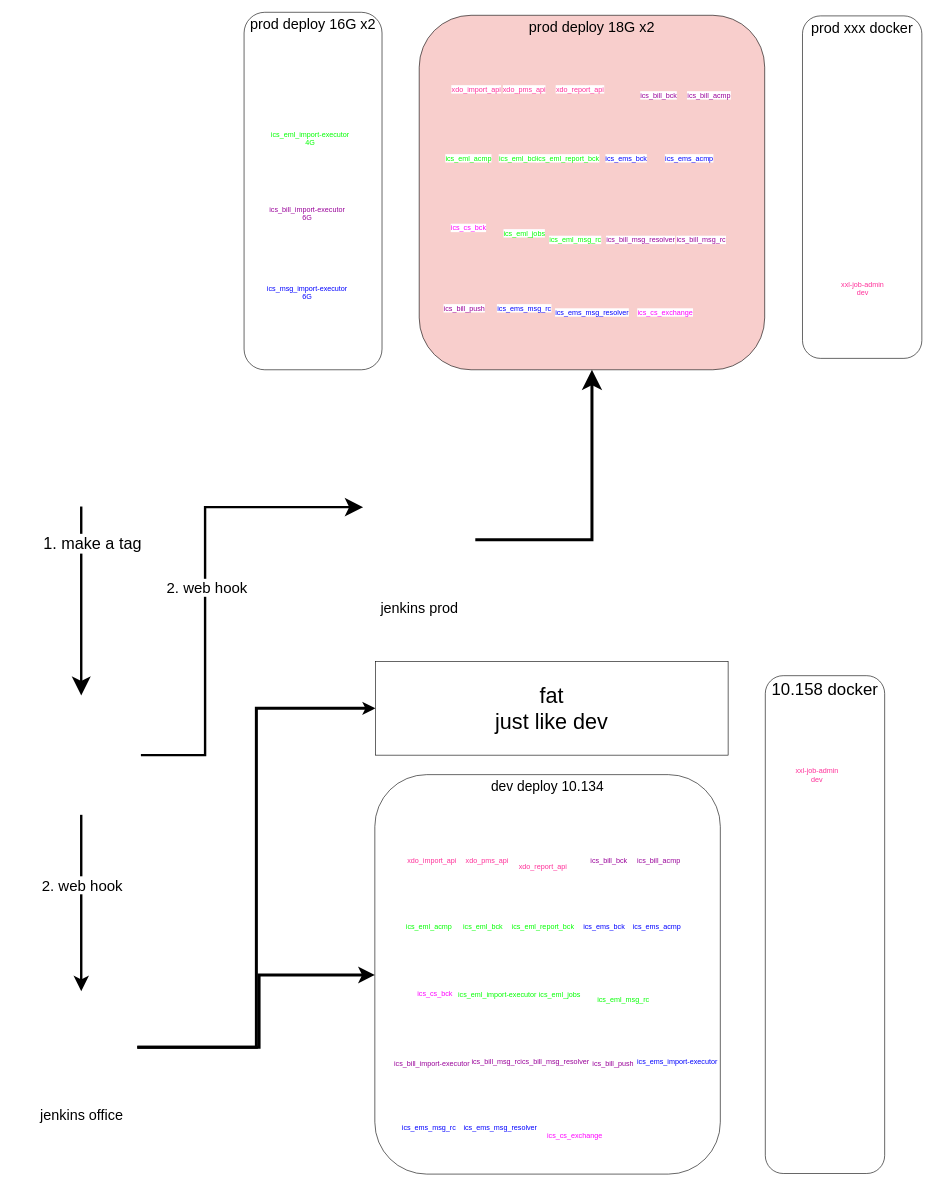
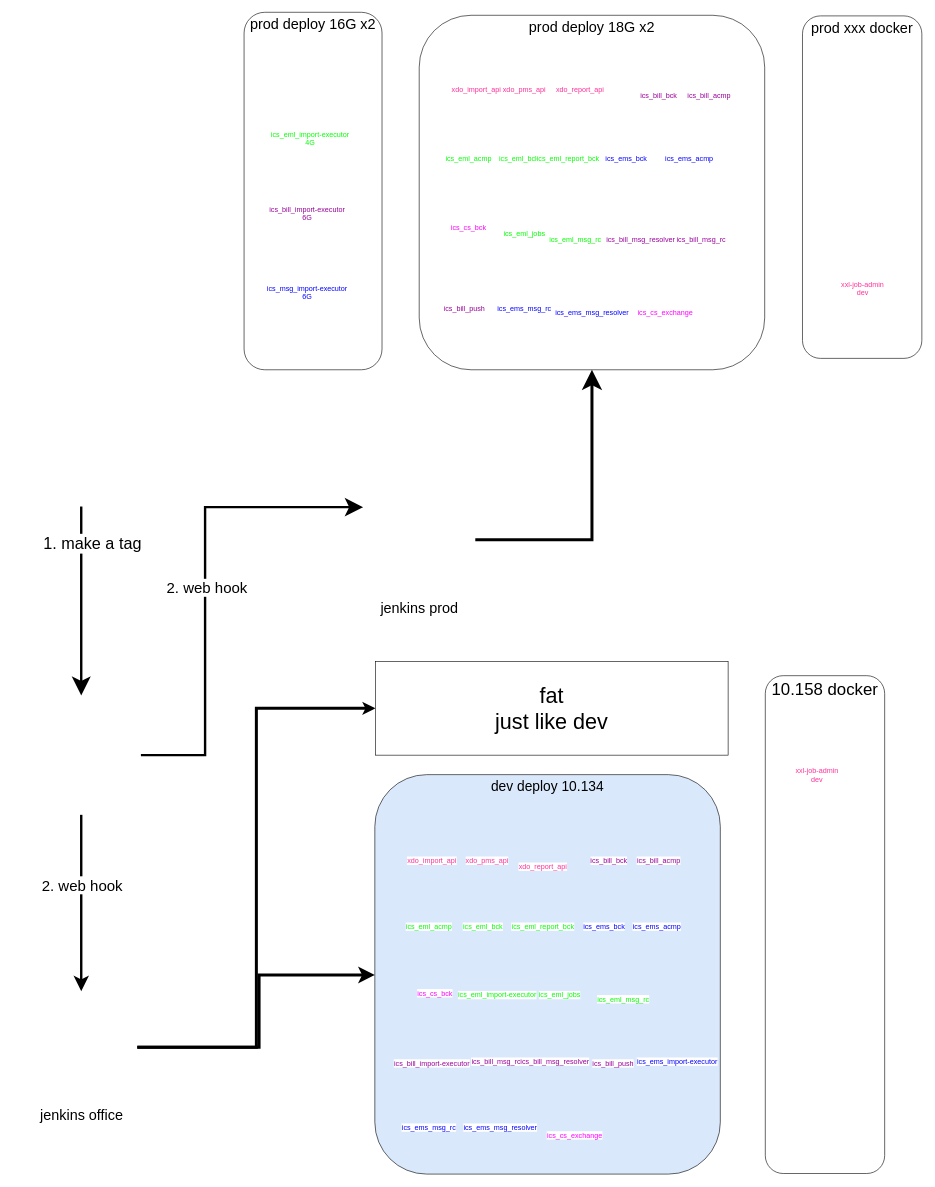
(592, 193) -> (592, 193)
(548, 787) -> (548, 787)
